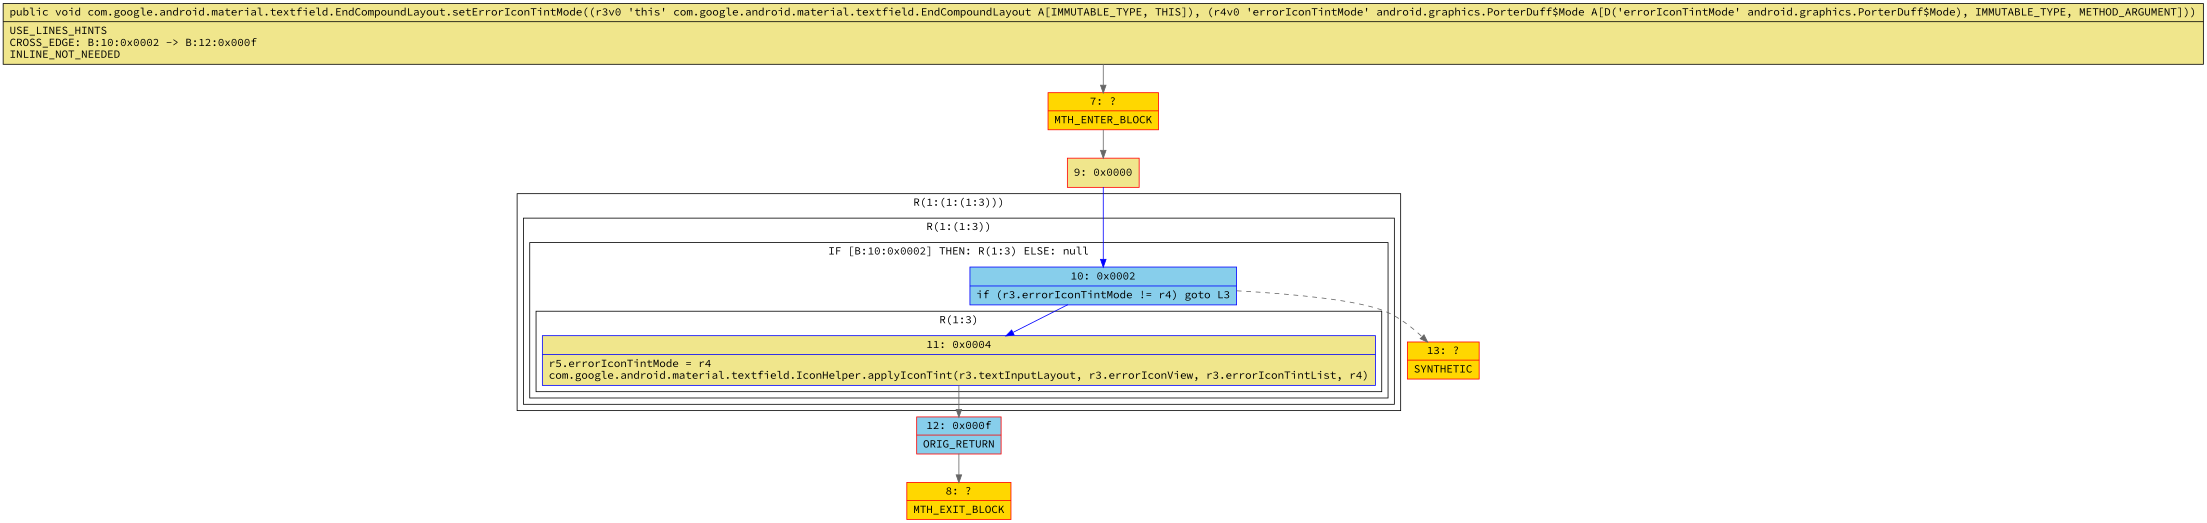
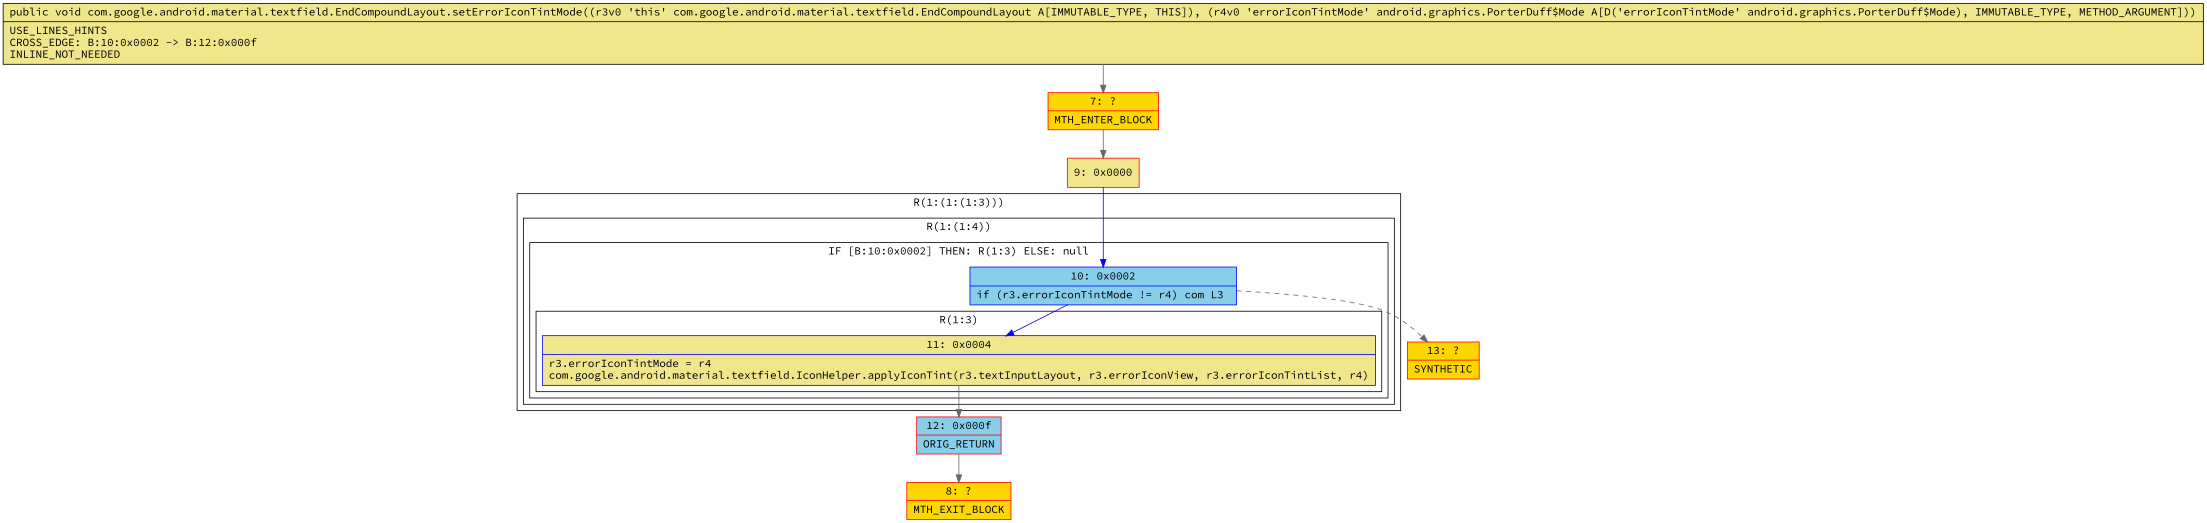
(959, 227) -> (959, 227)
(1103, 295) -> (1100, 295)
(630, 364) -> (630, 364)
